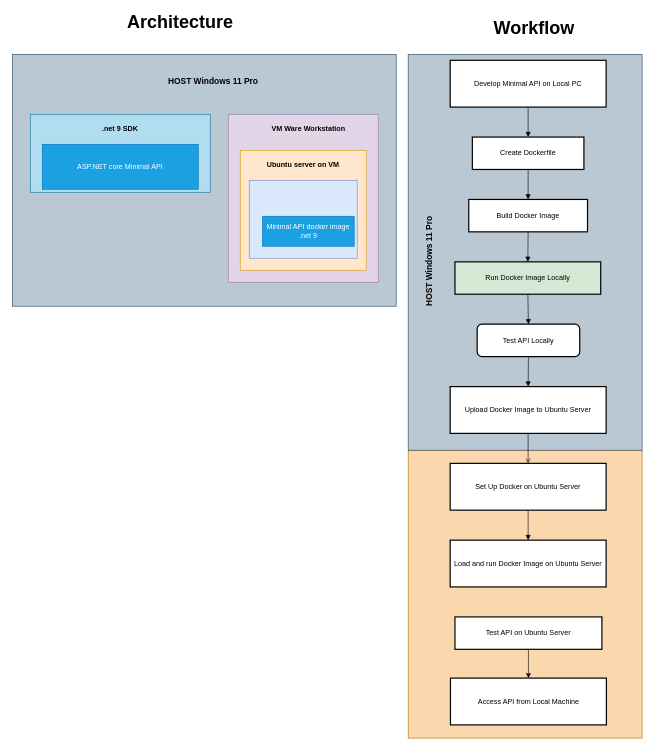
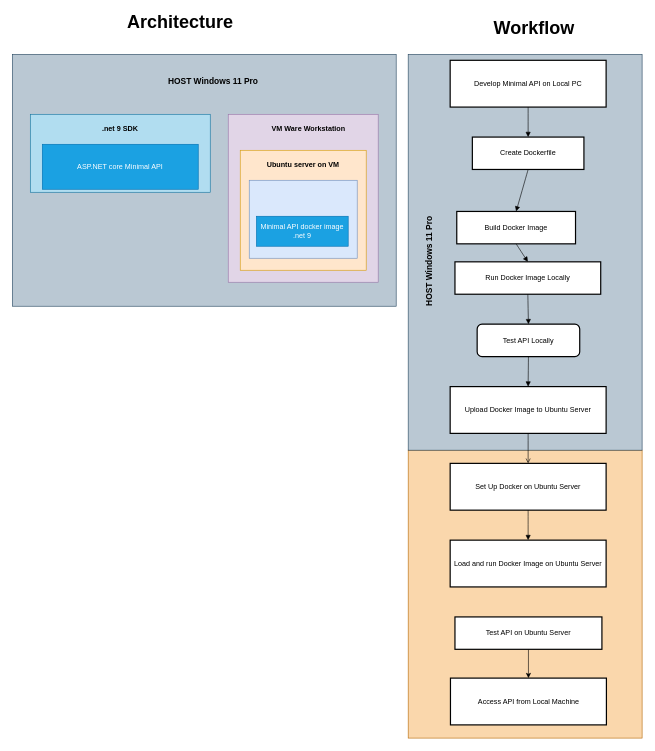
(528, 216) -> (516, 228)
(308, 231) -> (302, 231)
(528, 278) -> (528, 278)
